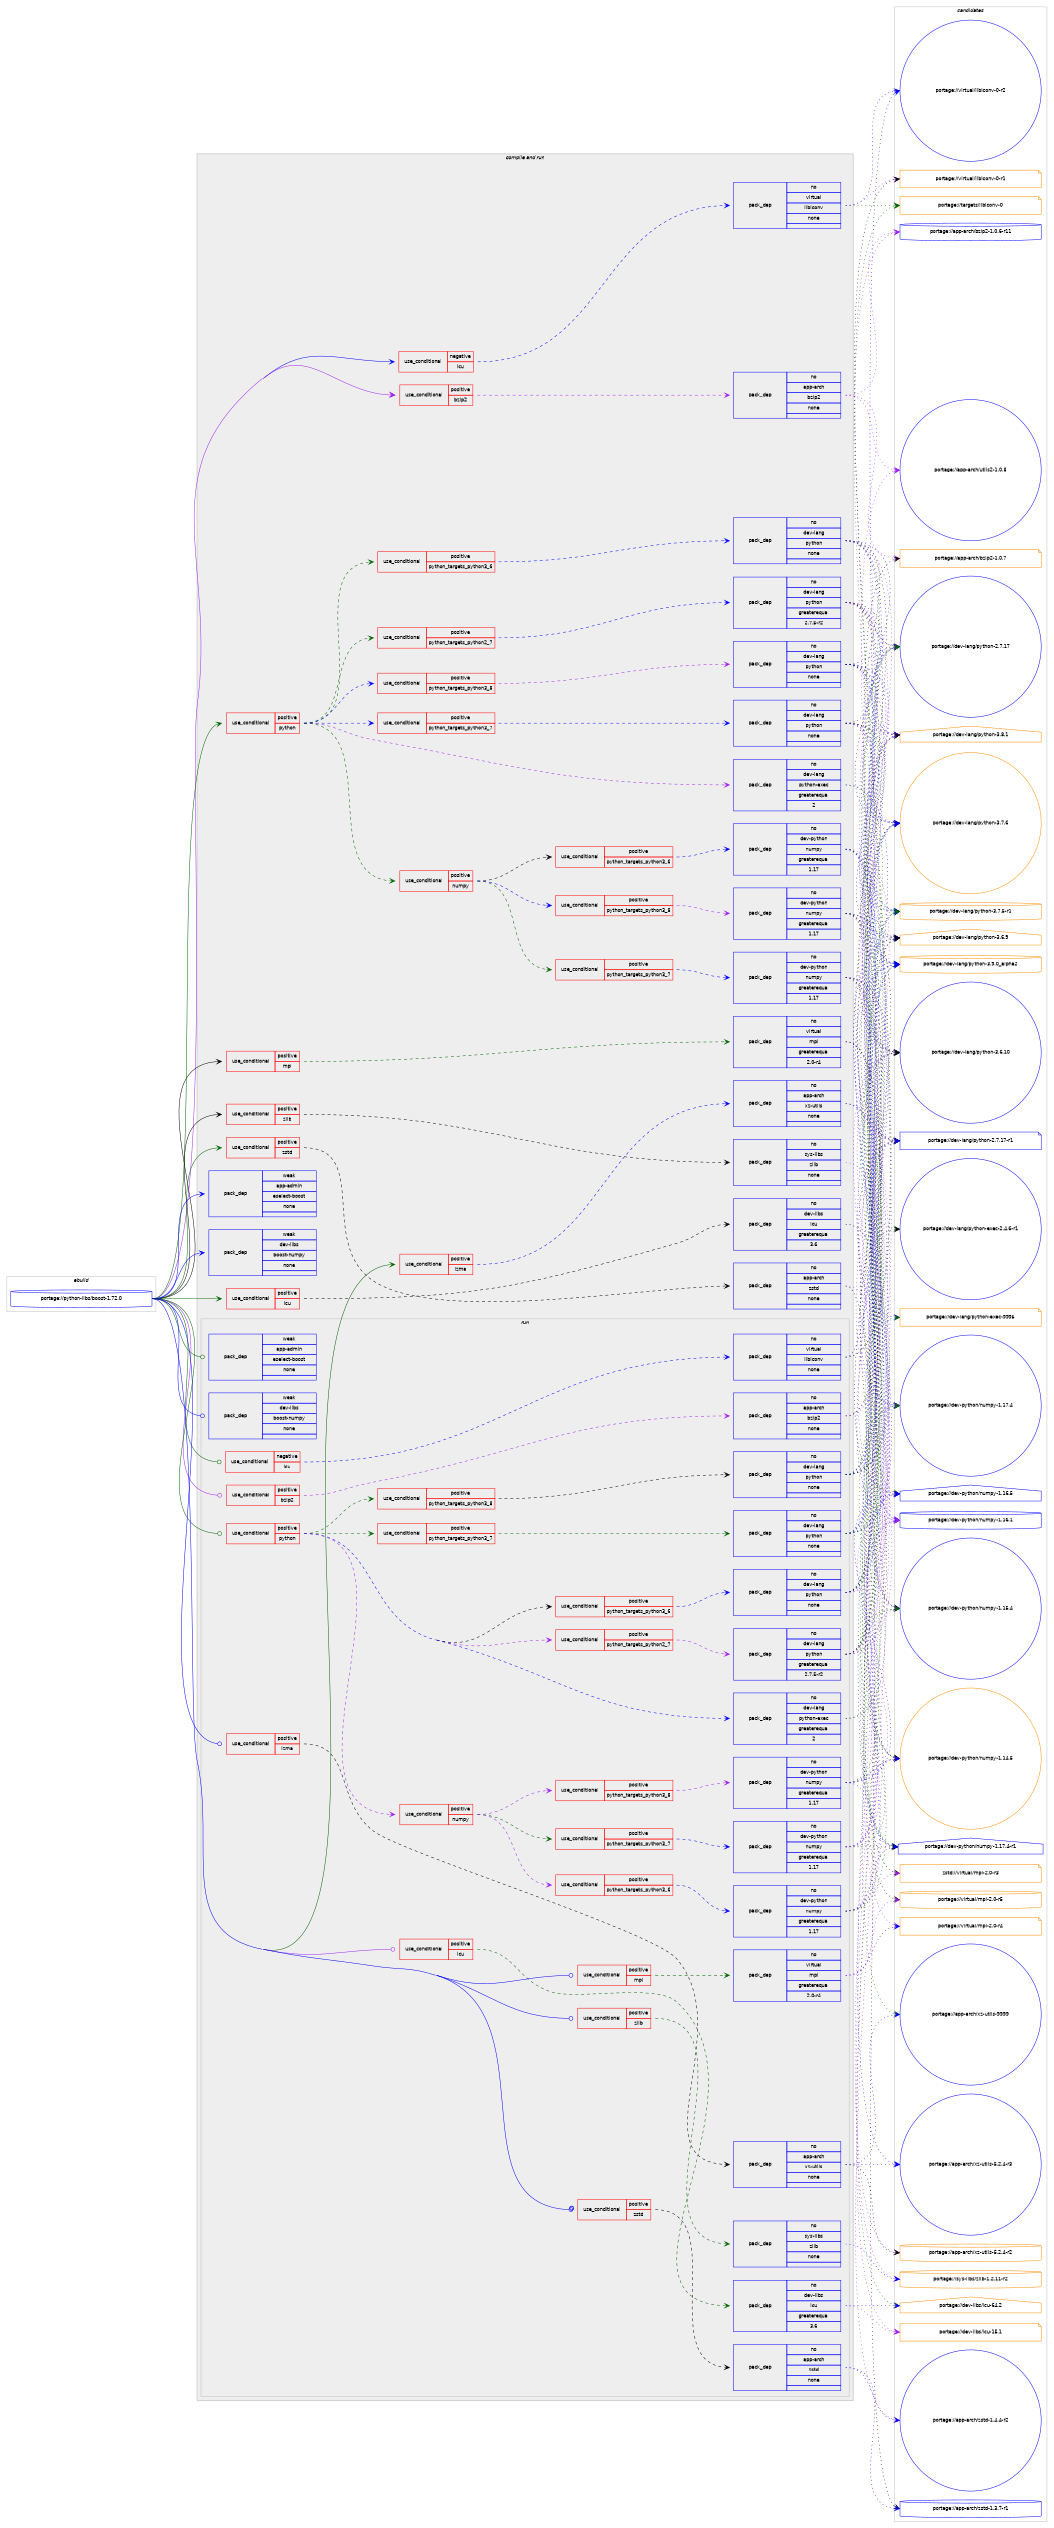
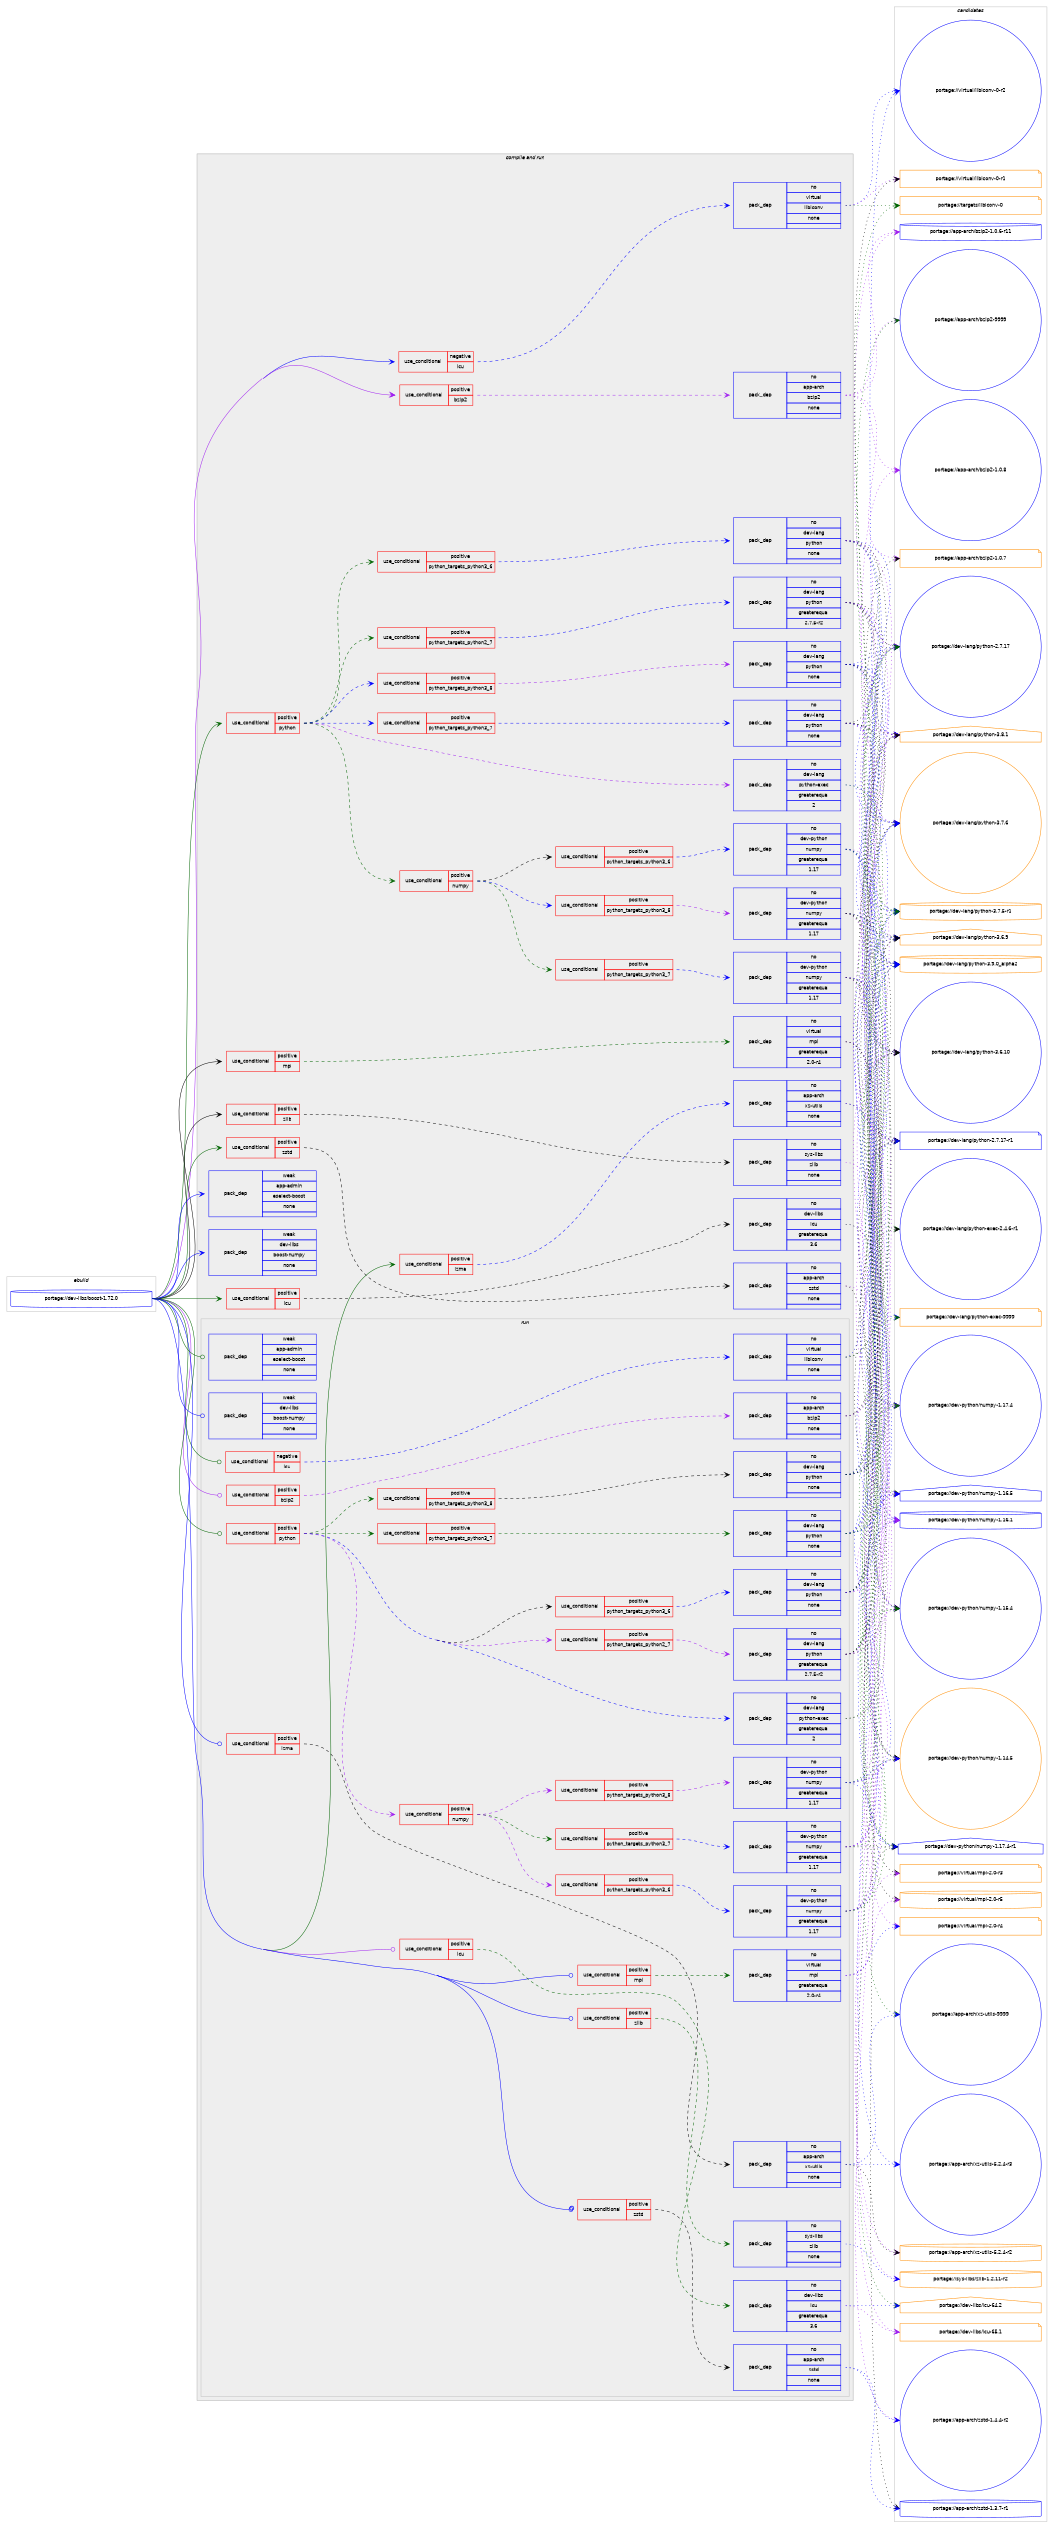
none -> (971, 320)
(971, 470) -> (971, 470)
(81, 1299) -> (81, 1299)
(971, 1317) -> (971, 1317)
(971, 1873) -> (971, 1873)
(971, 2332) -> (971, 2332)
